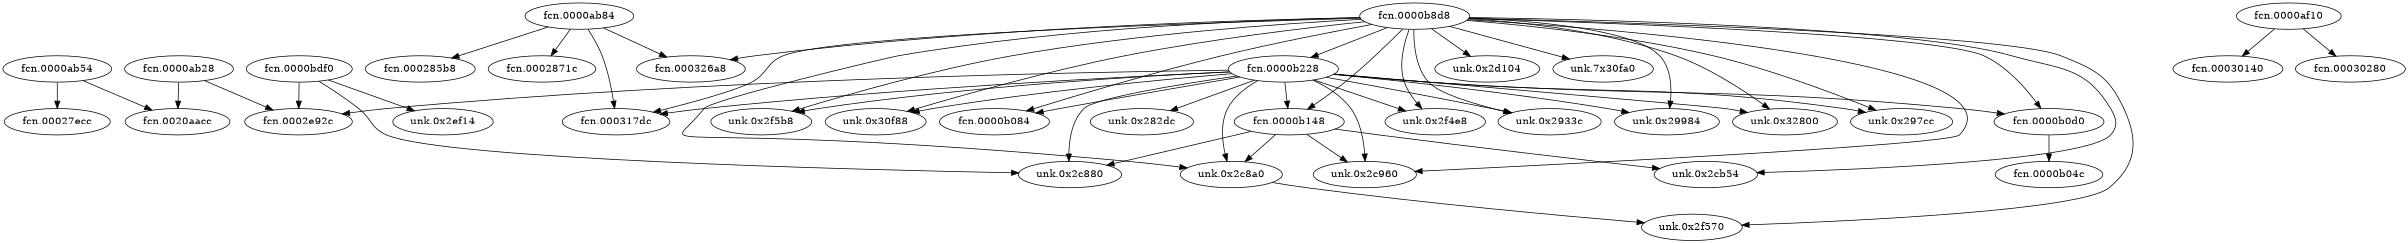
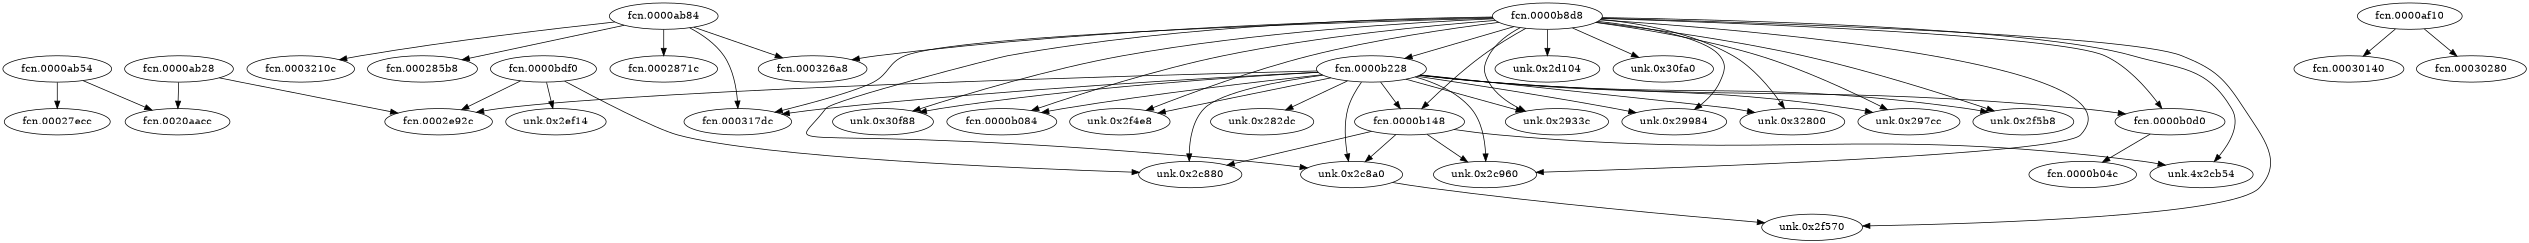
none -> (301, 69)
(1603, 69) -> (1663, 69)
(1706, 175) -> (2202, 175)
